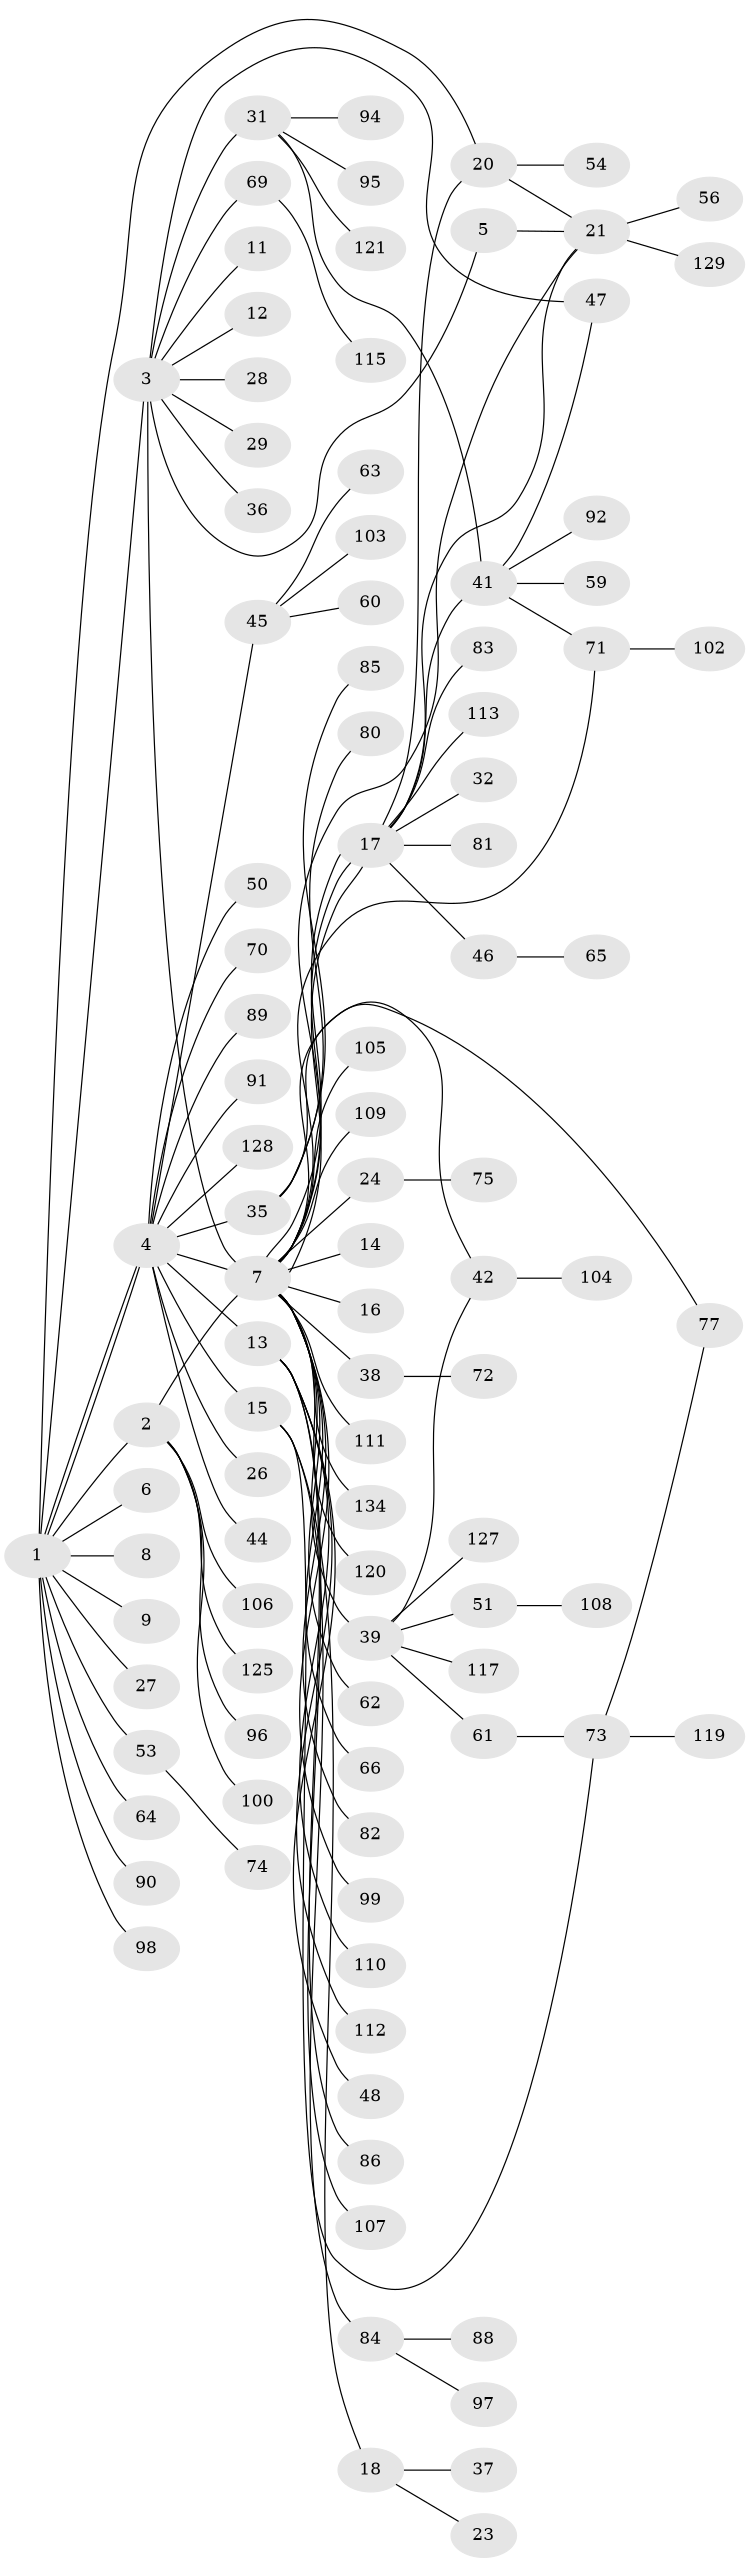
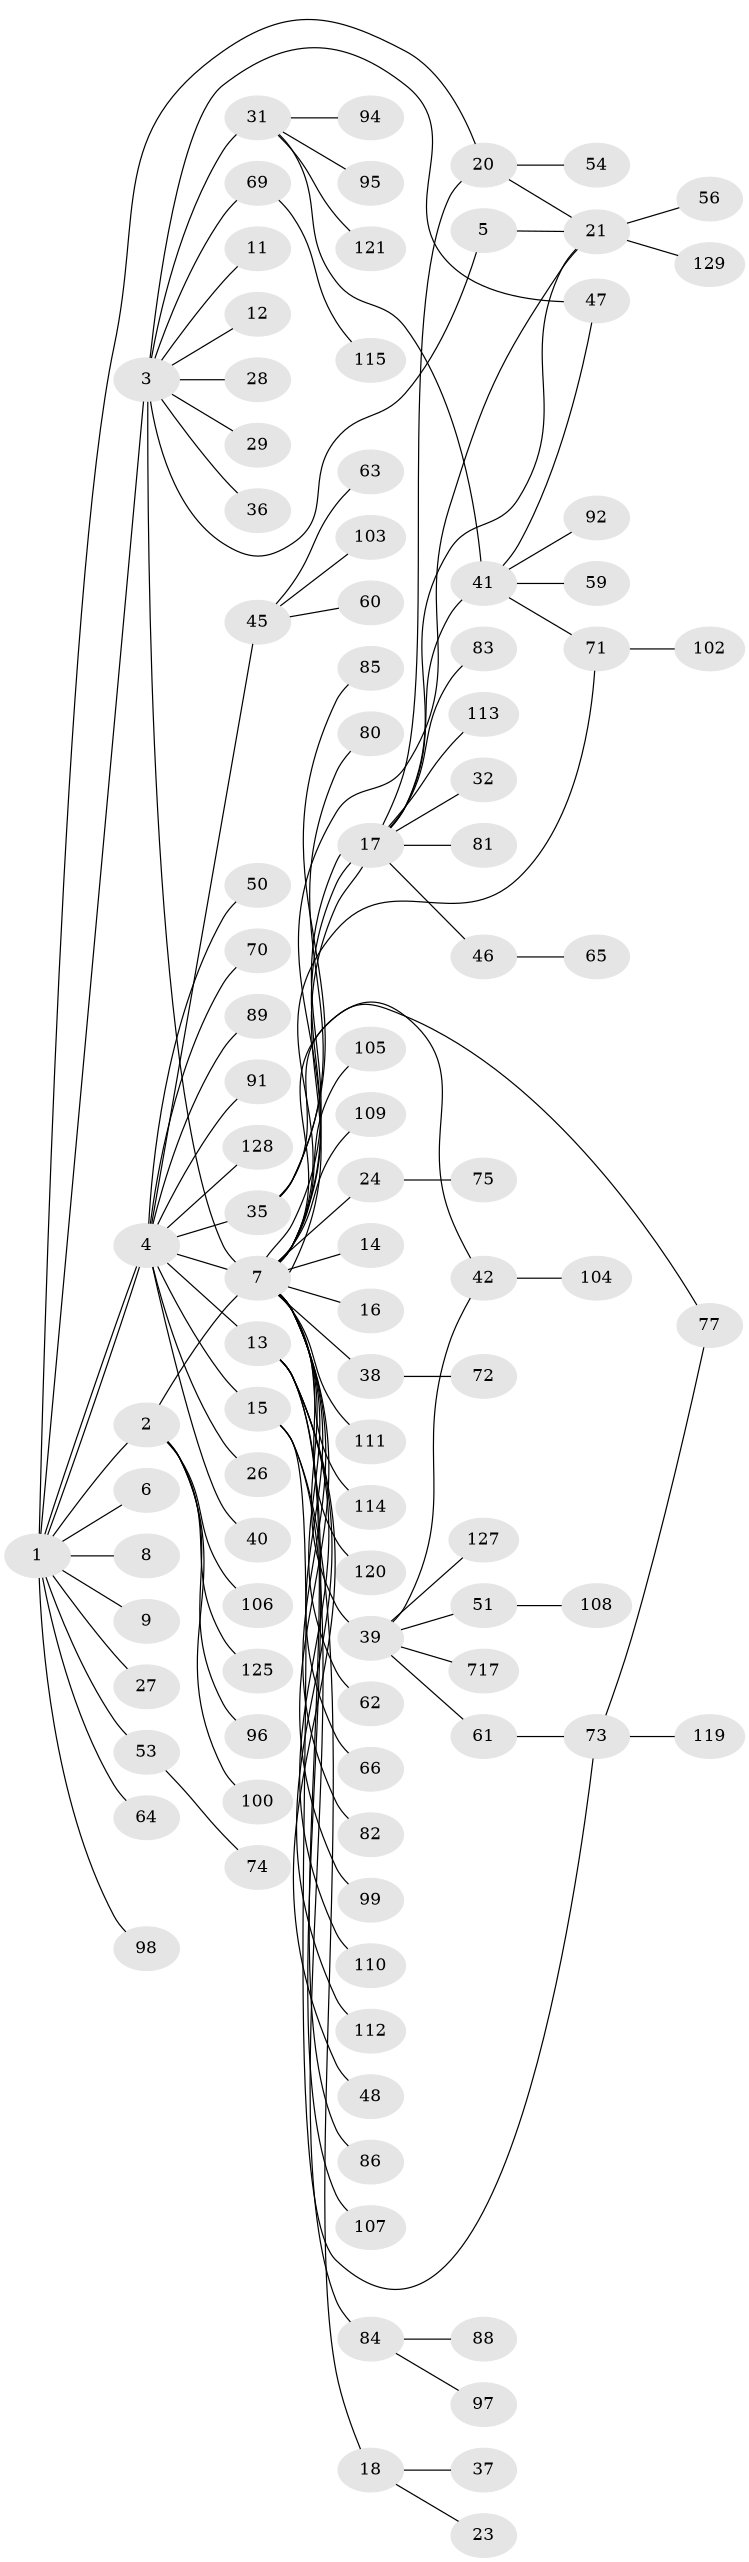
(371, 1507) -> (371, 1507)
(258, 1540) -> (258, 1540)
(484, 1671) -> (484, 1671)
(147, 1883) -> none
